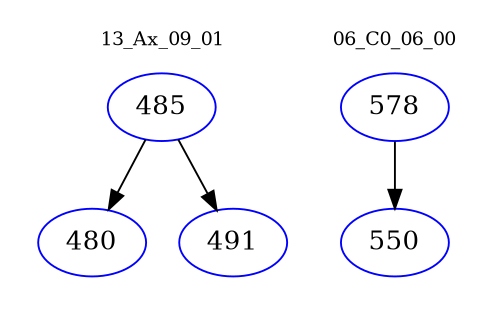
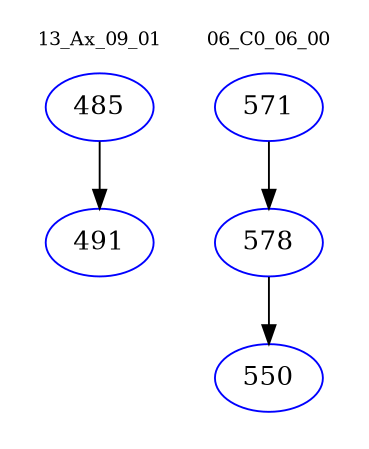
none -> (269, 107)
(92, 243) -> none
